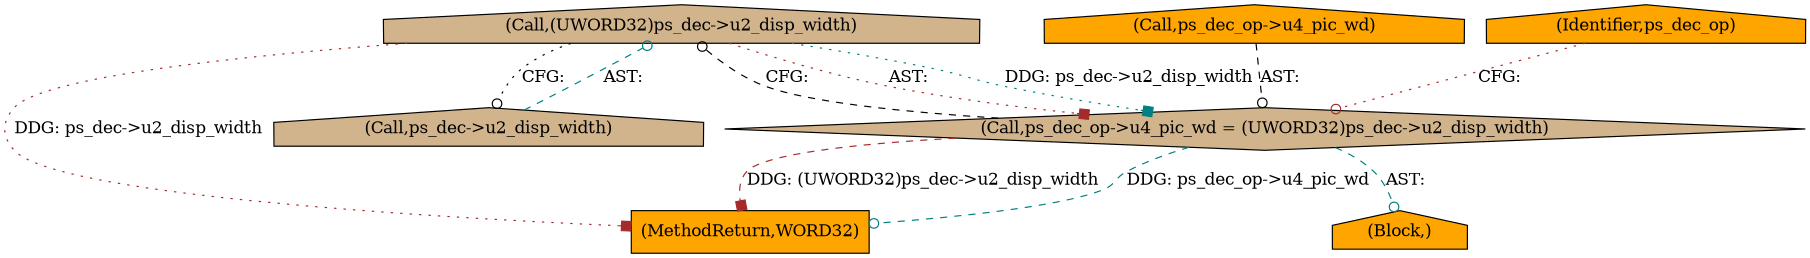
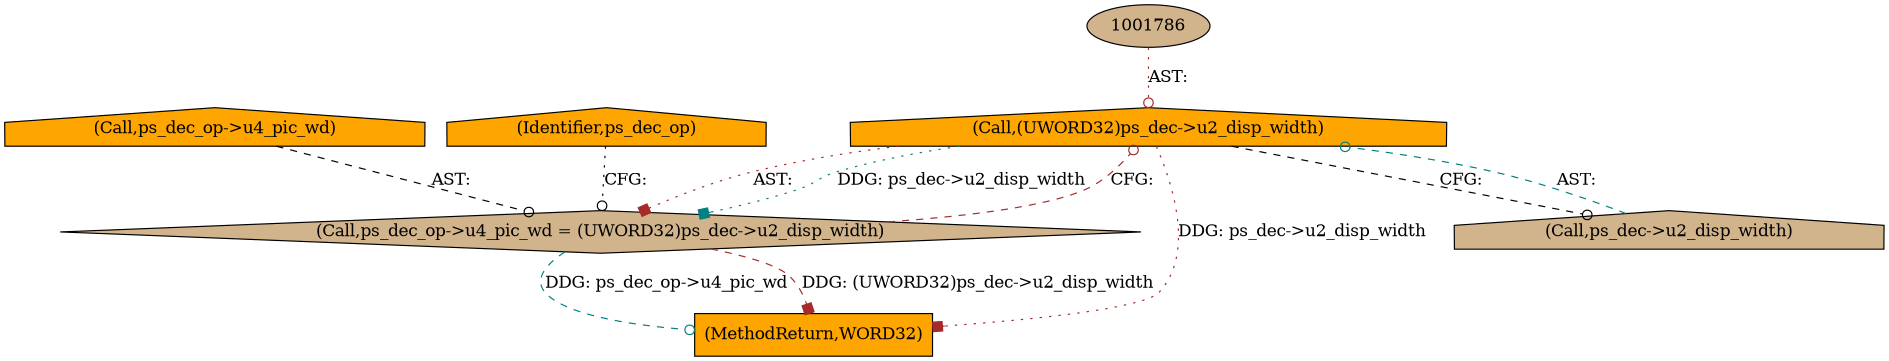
(682, 26) -> (1148, 129)
none -> (1148, 26)
(529, 64) -> (1407, 180)
(1463, 76) -> (604, 173)
(846, 104) -> (1016, 207)
(1400, 232) -> none
